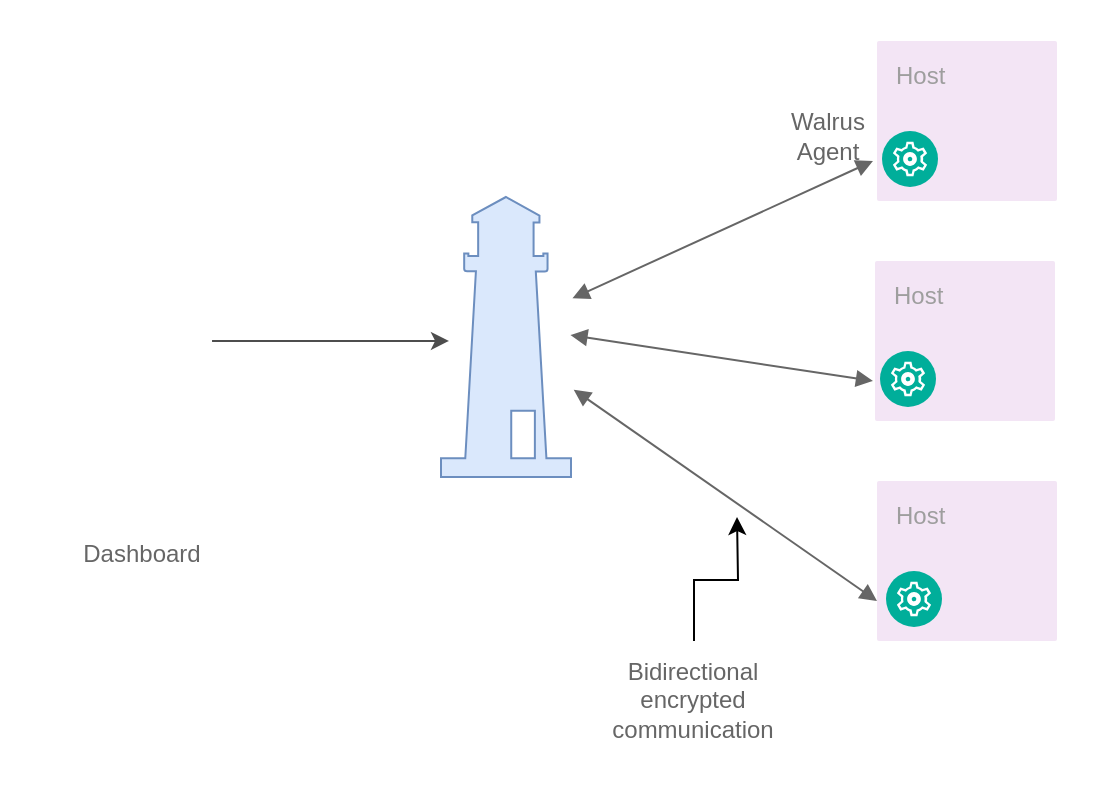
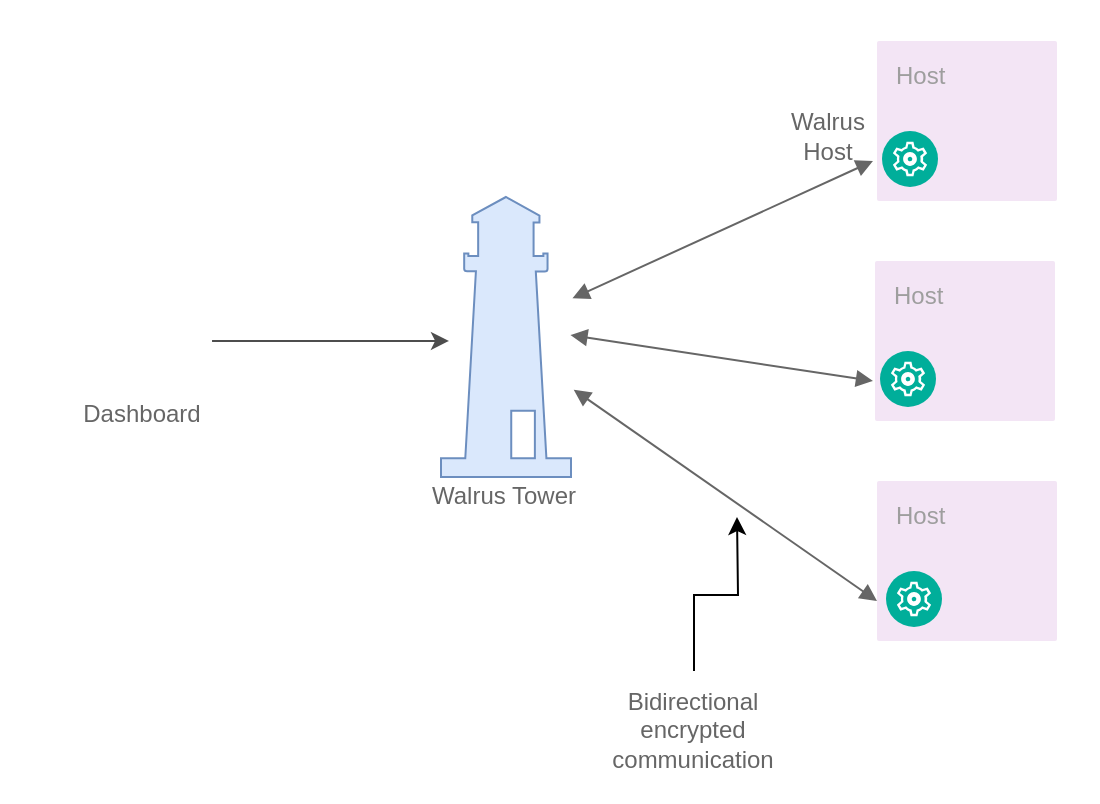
(829, 137) -> (829, 137)
none -> (505, 497)
(142, 556) -> (142, 416)
(694, 701) -> (694, 731)
